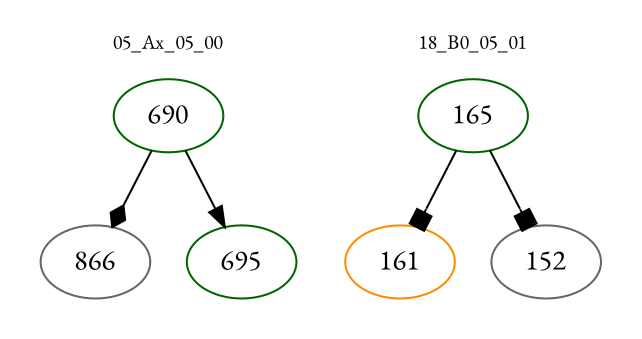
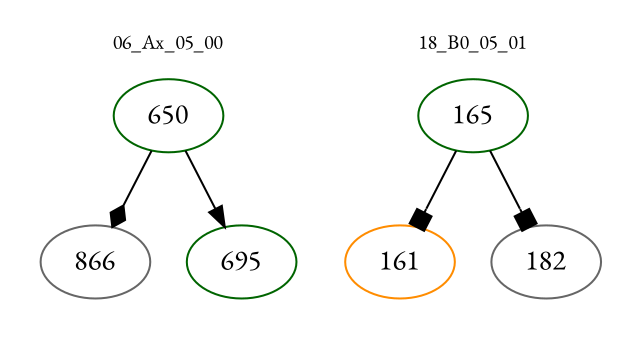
(169, 44) -> (169, 44)
(169, 116) -> (169, 116)
(546, 262) -> (546, 262)
